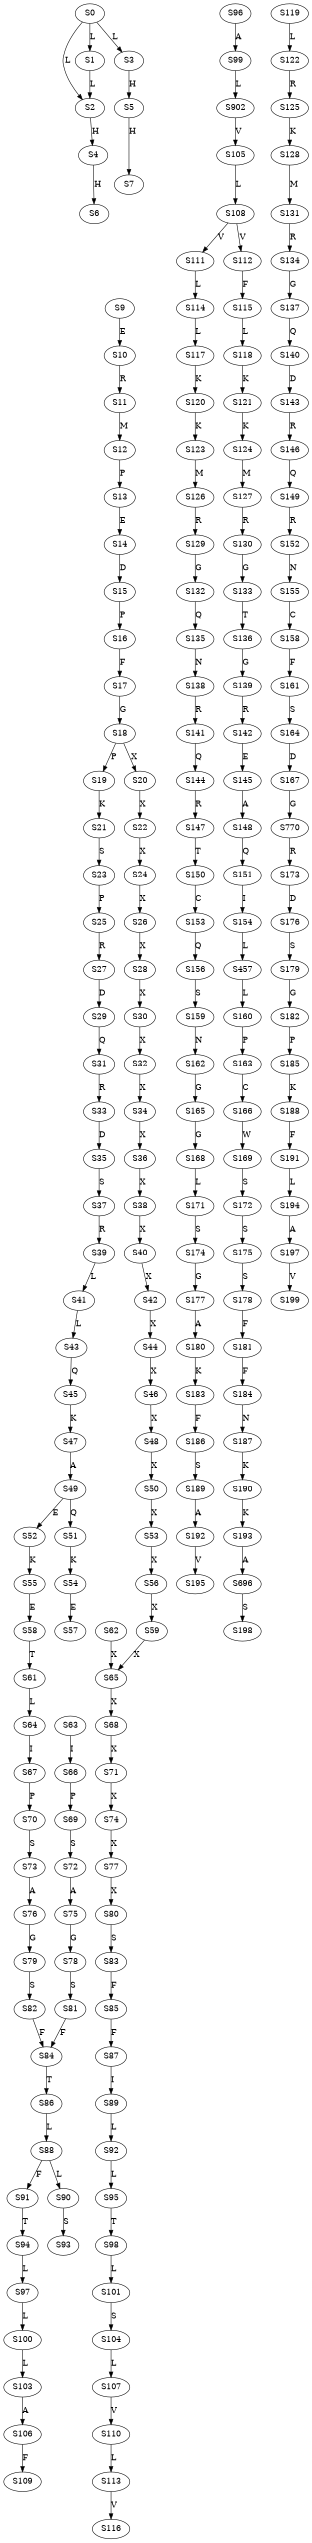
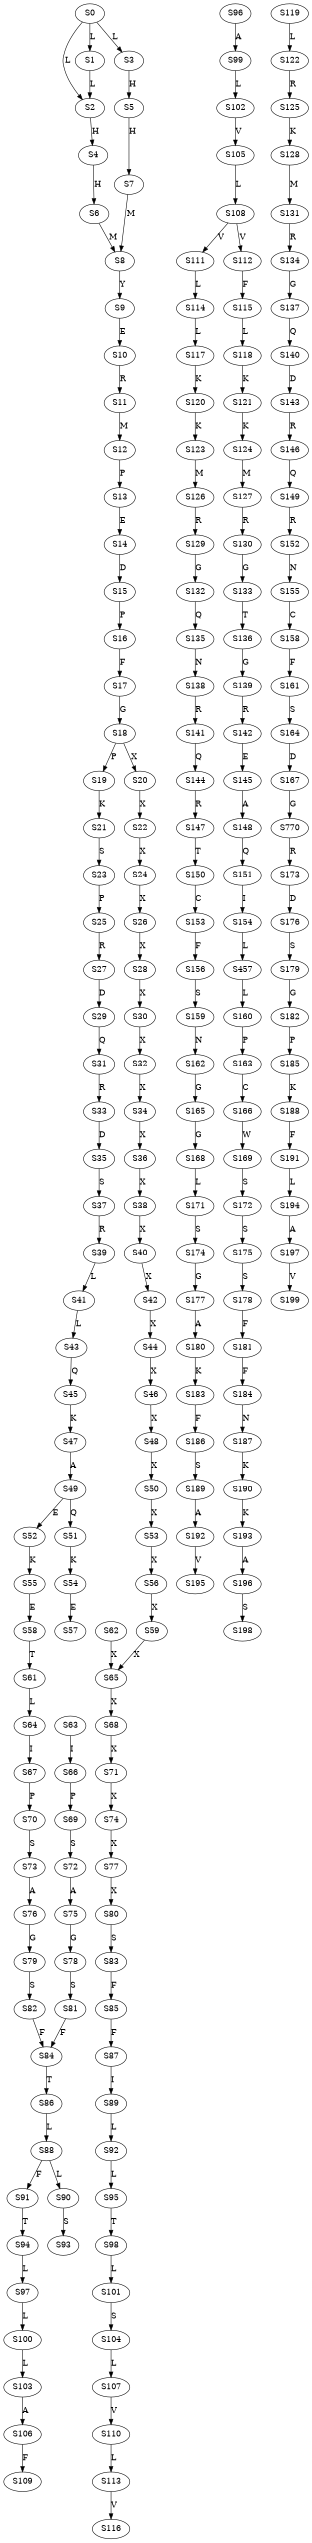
(235, 108) -> (235, 108)
none -> (120, 261)
(198, 946) -> (198, 946)
(242, 1584) -> (242, 1584)
